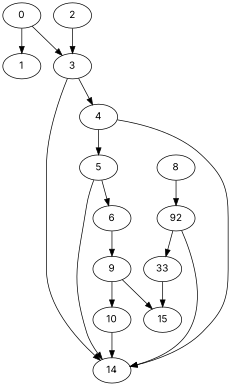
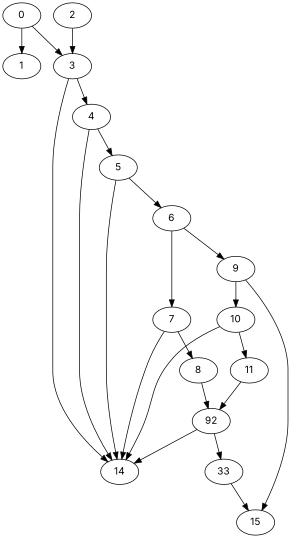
none -> (172, 320)
none -> (249, 370)
